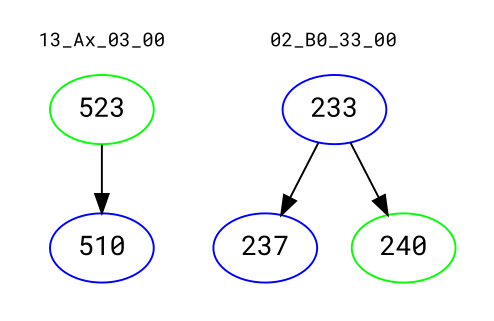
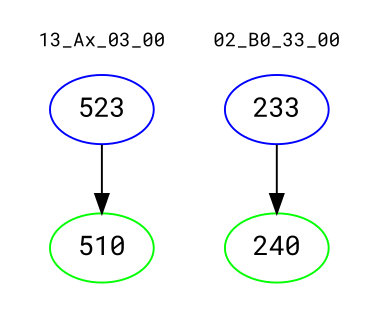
(102, 110) -> (102, 110)
(102, 248) -> (102, 248)
(265, 248) -> none
